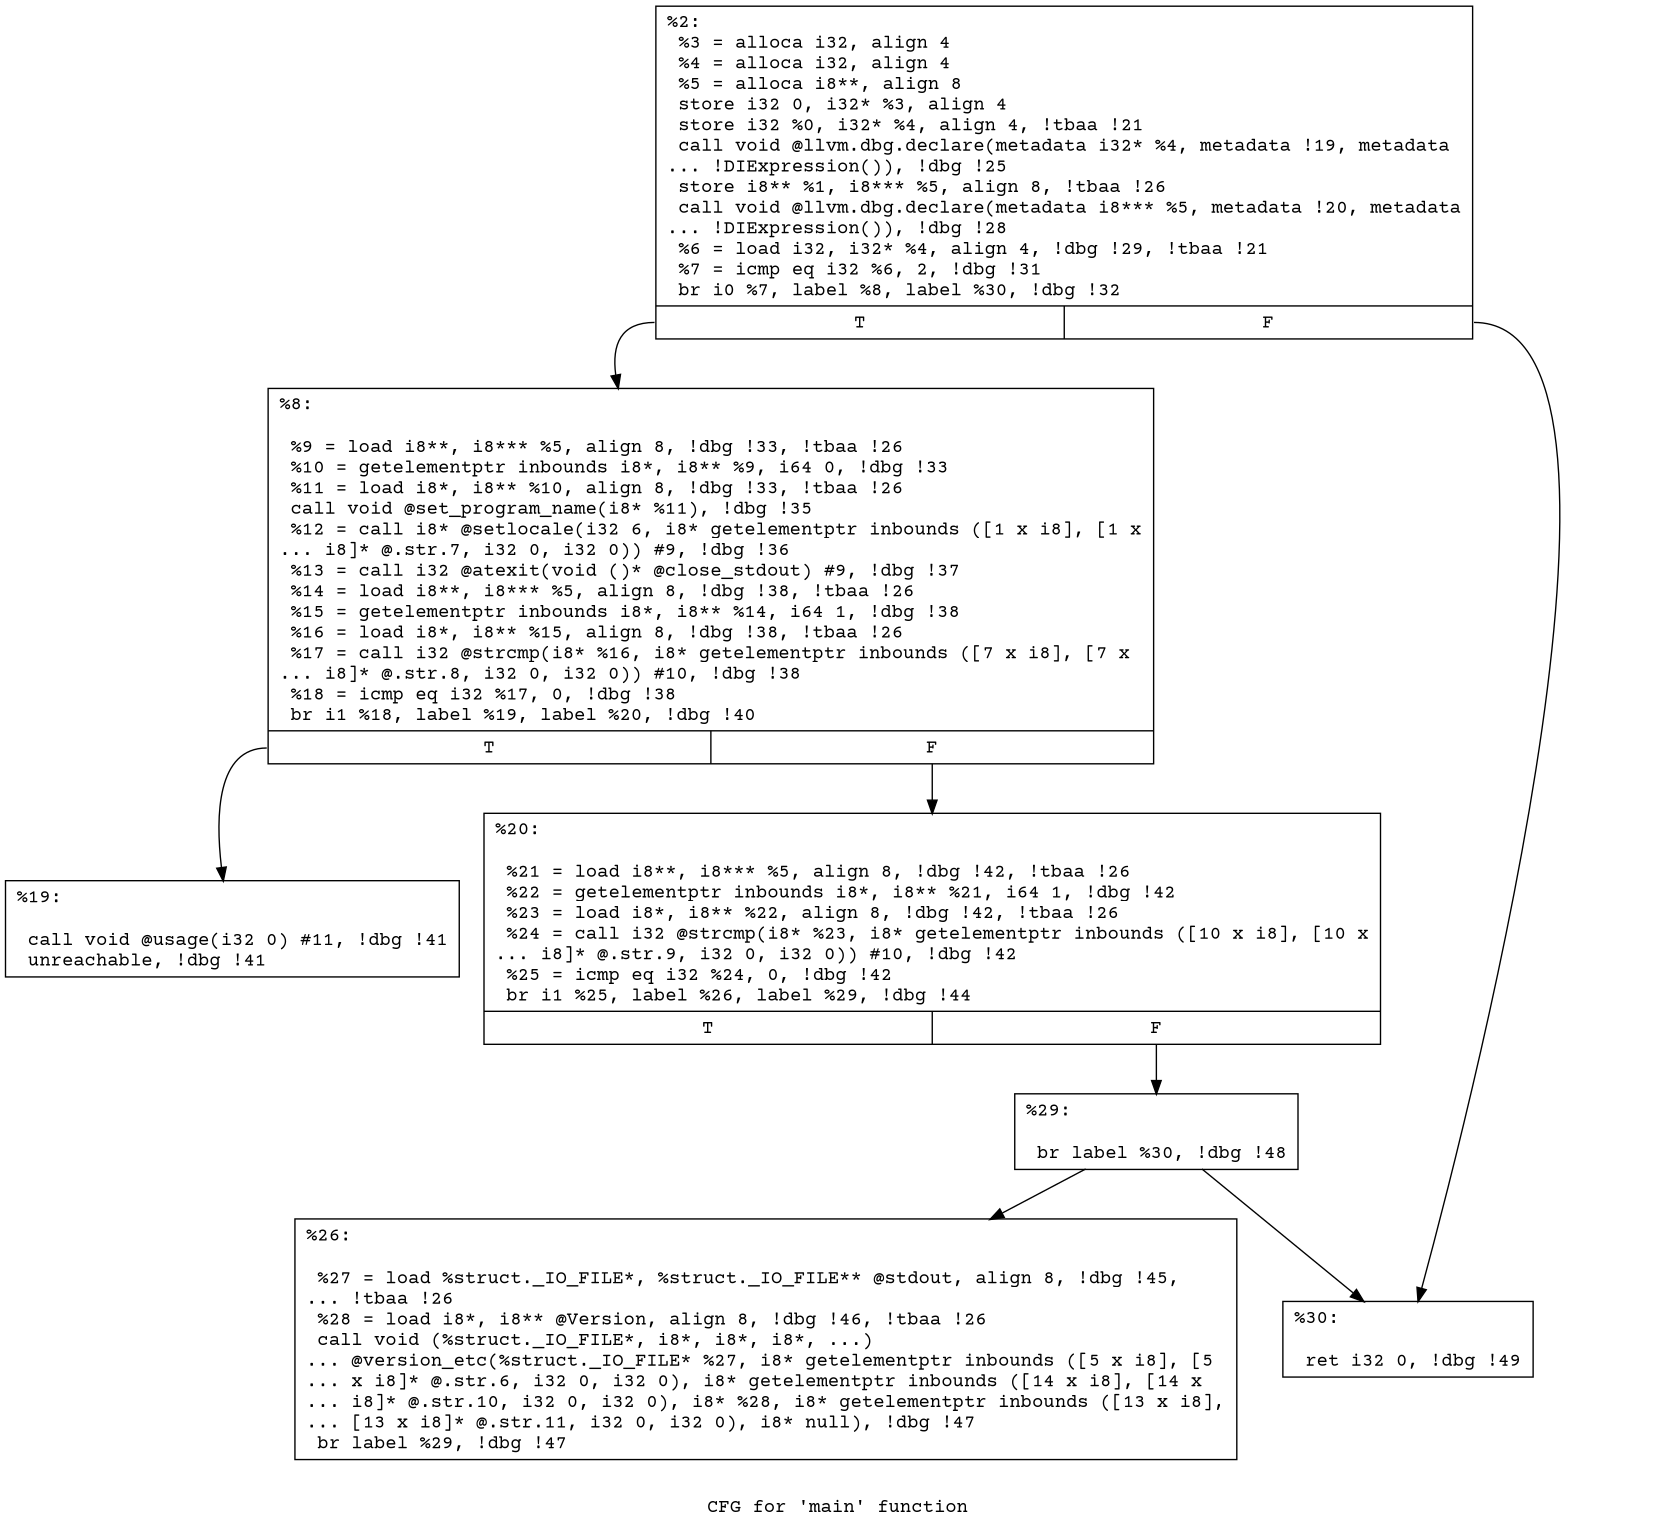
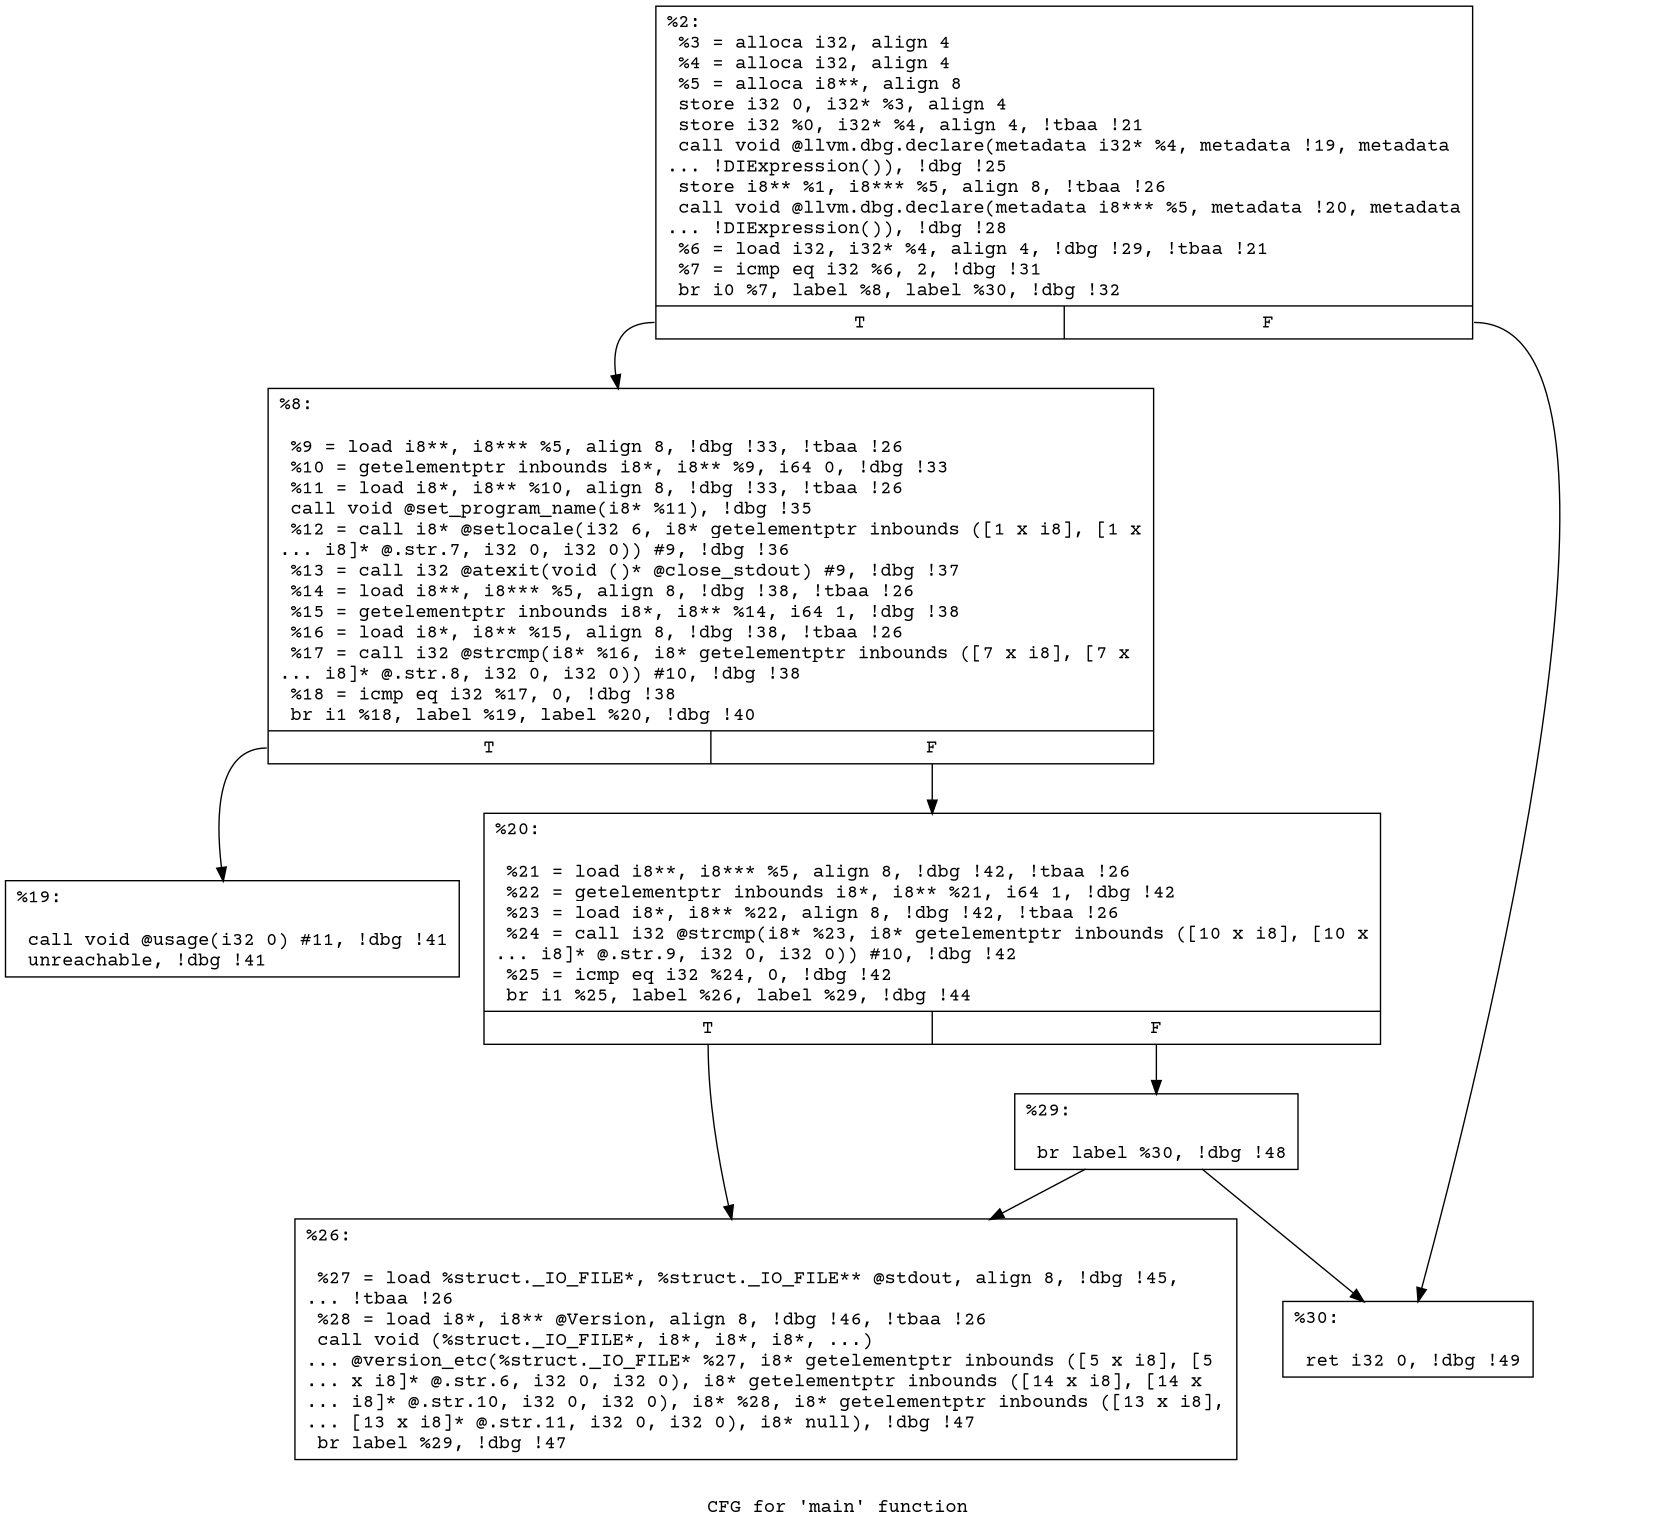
none -> (714, 1125)
